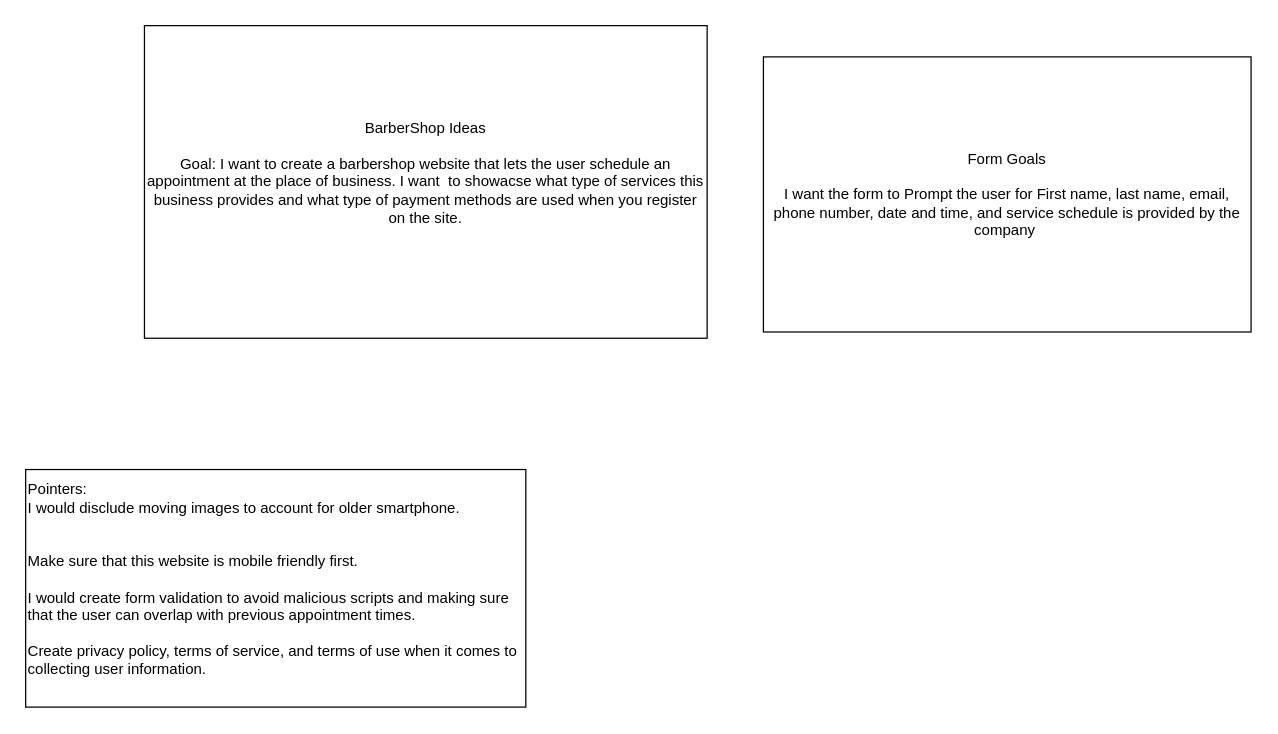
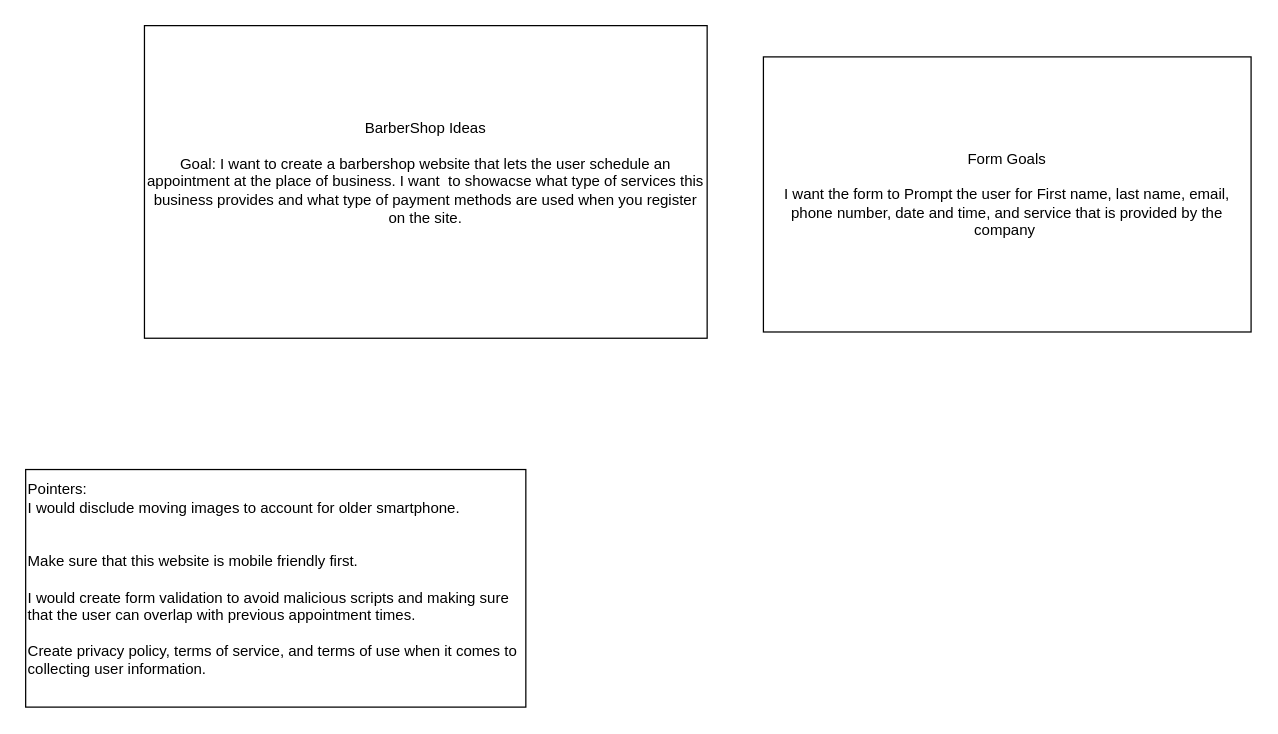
(1007, 194) -> (1007, 194)
